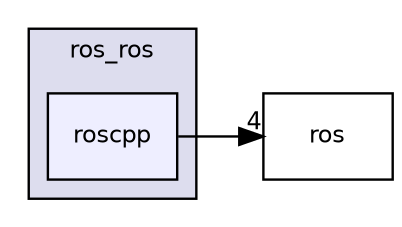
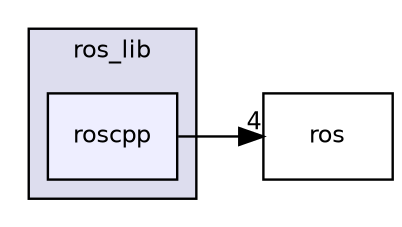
(113, 51) -> (113, 51)
